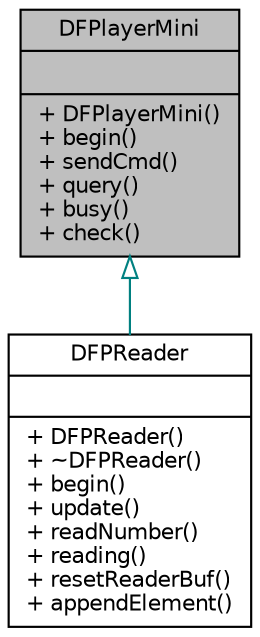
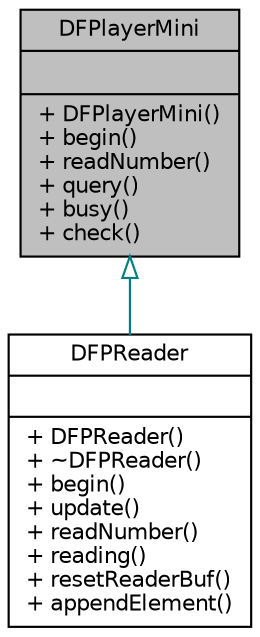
(108, 162) -> (125, 162)
